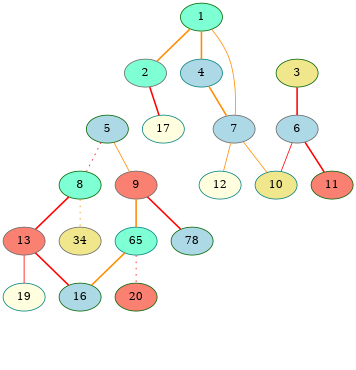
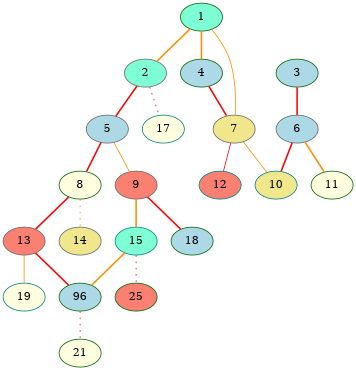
(201, 73) -> (201, 73)
(297, 73) -> (297, 73)
none -> (126, 101)
(154, 101) -> (154, 101)
(218, 101) -> (218, 101)
(107, 129) -> (107, 129)
(234, 129) -> (234, 129)
(94, 157) -> (94, 157)
(227, 157) -> (227, 157)
(287, 157) -> (287, 157)
(315, 157) -> (315, 157)
(80, 185) -> (80, 185)
(220, 185) -> (220, 185)
(332, 185) -> (332, 185)
(80, 241) -> (80, 241)
(136, 241) -> (136, 241)
(192, 241) -> (192, 241)
(24, 269) -> (24, 269)
(80, 297) -> (80, 297)
(136, 297) -> (136, 297)
none -> (80, 353)
